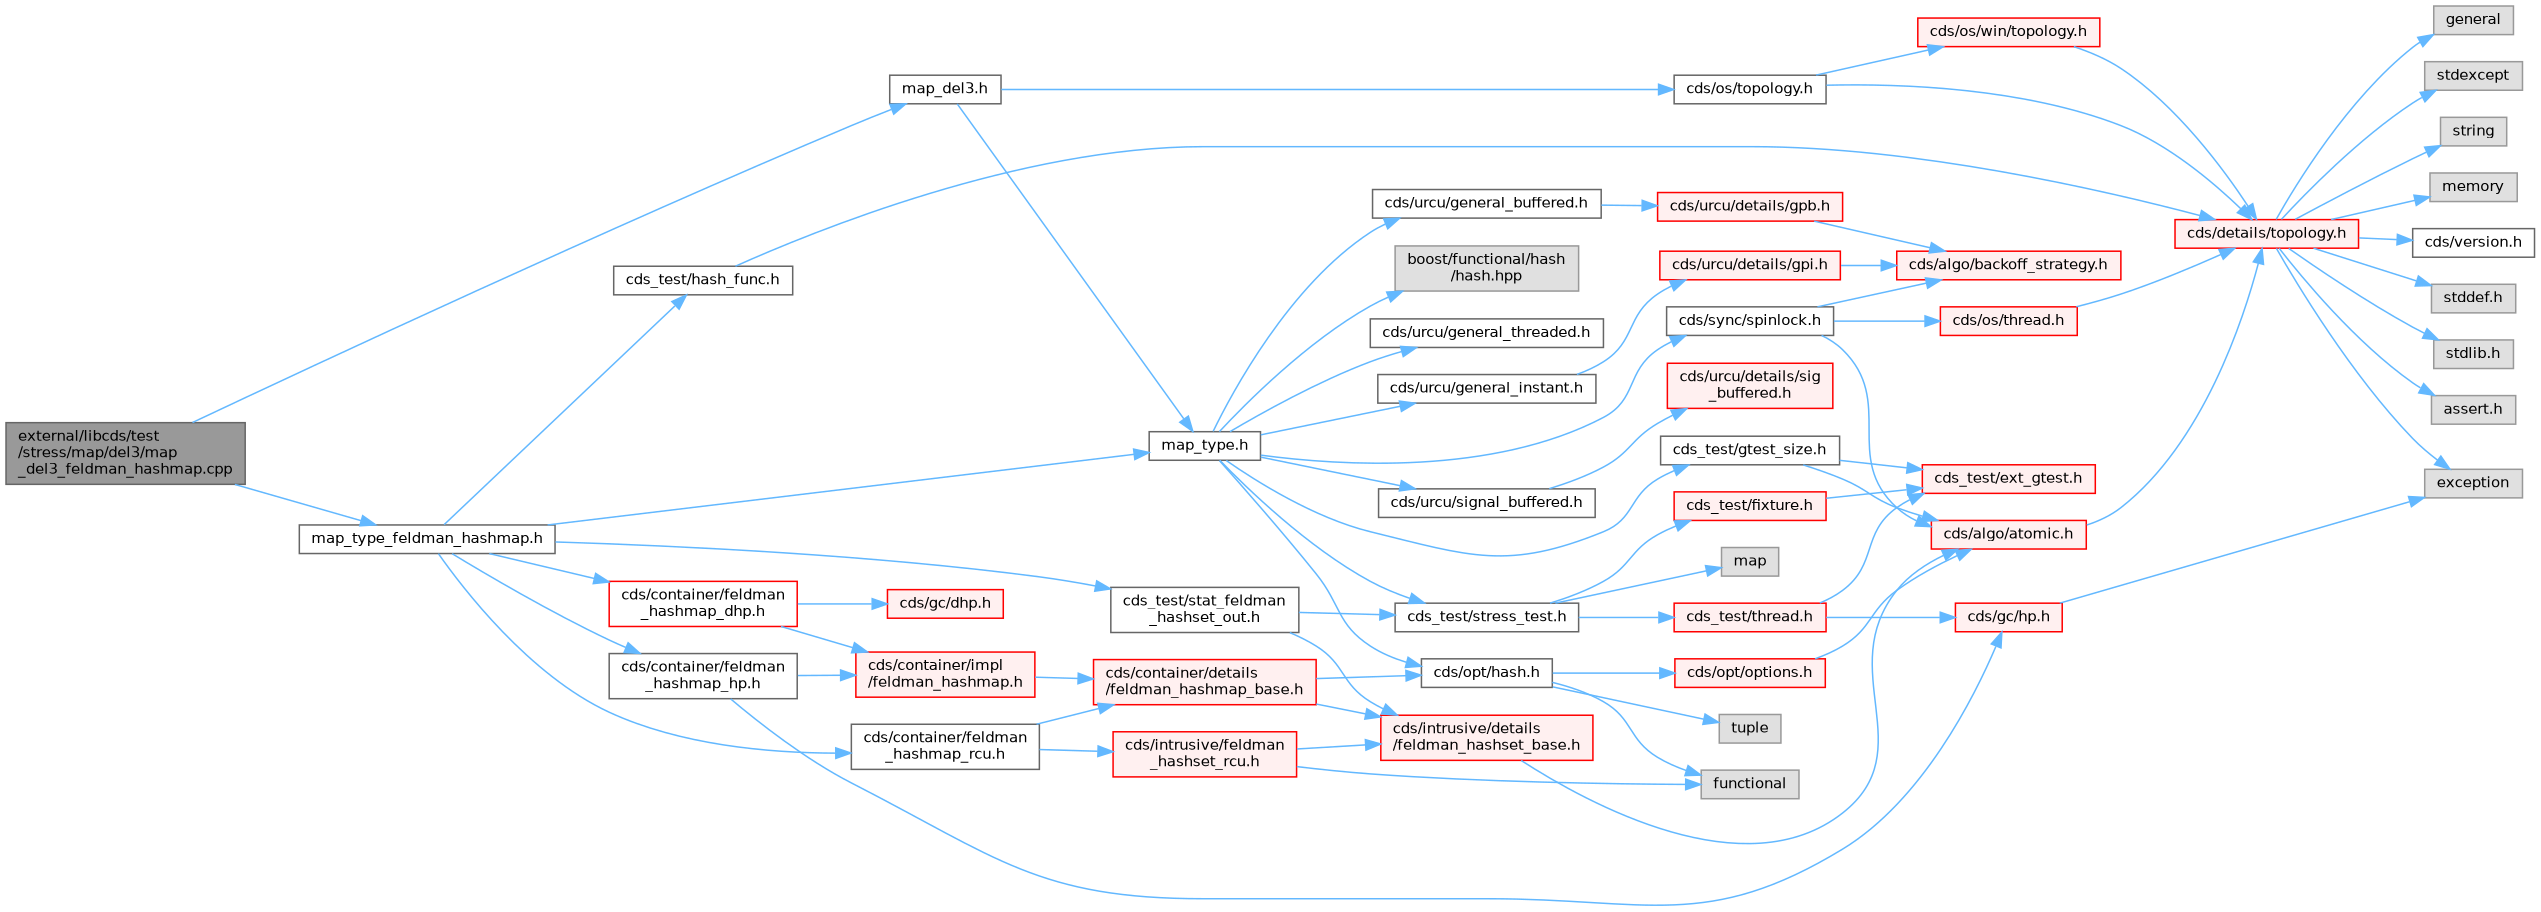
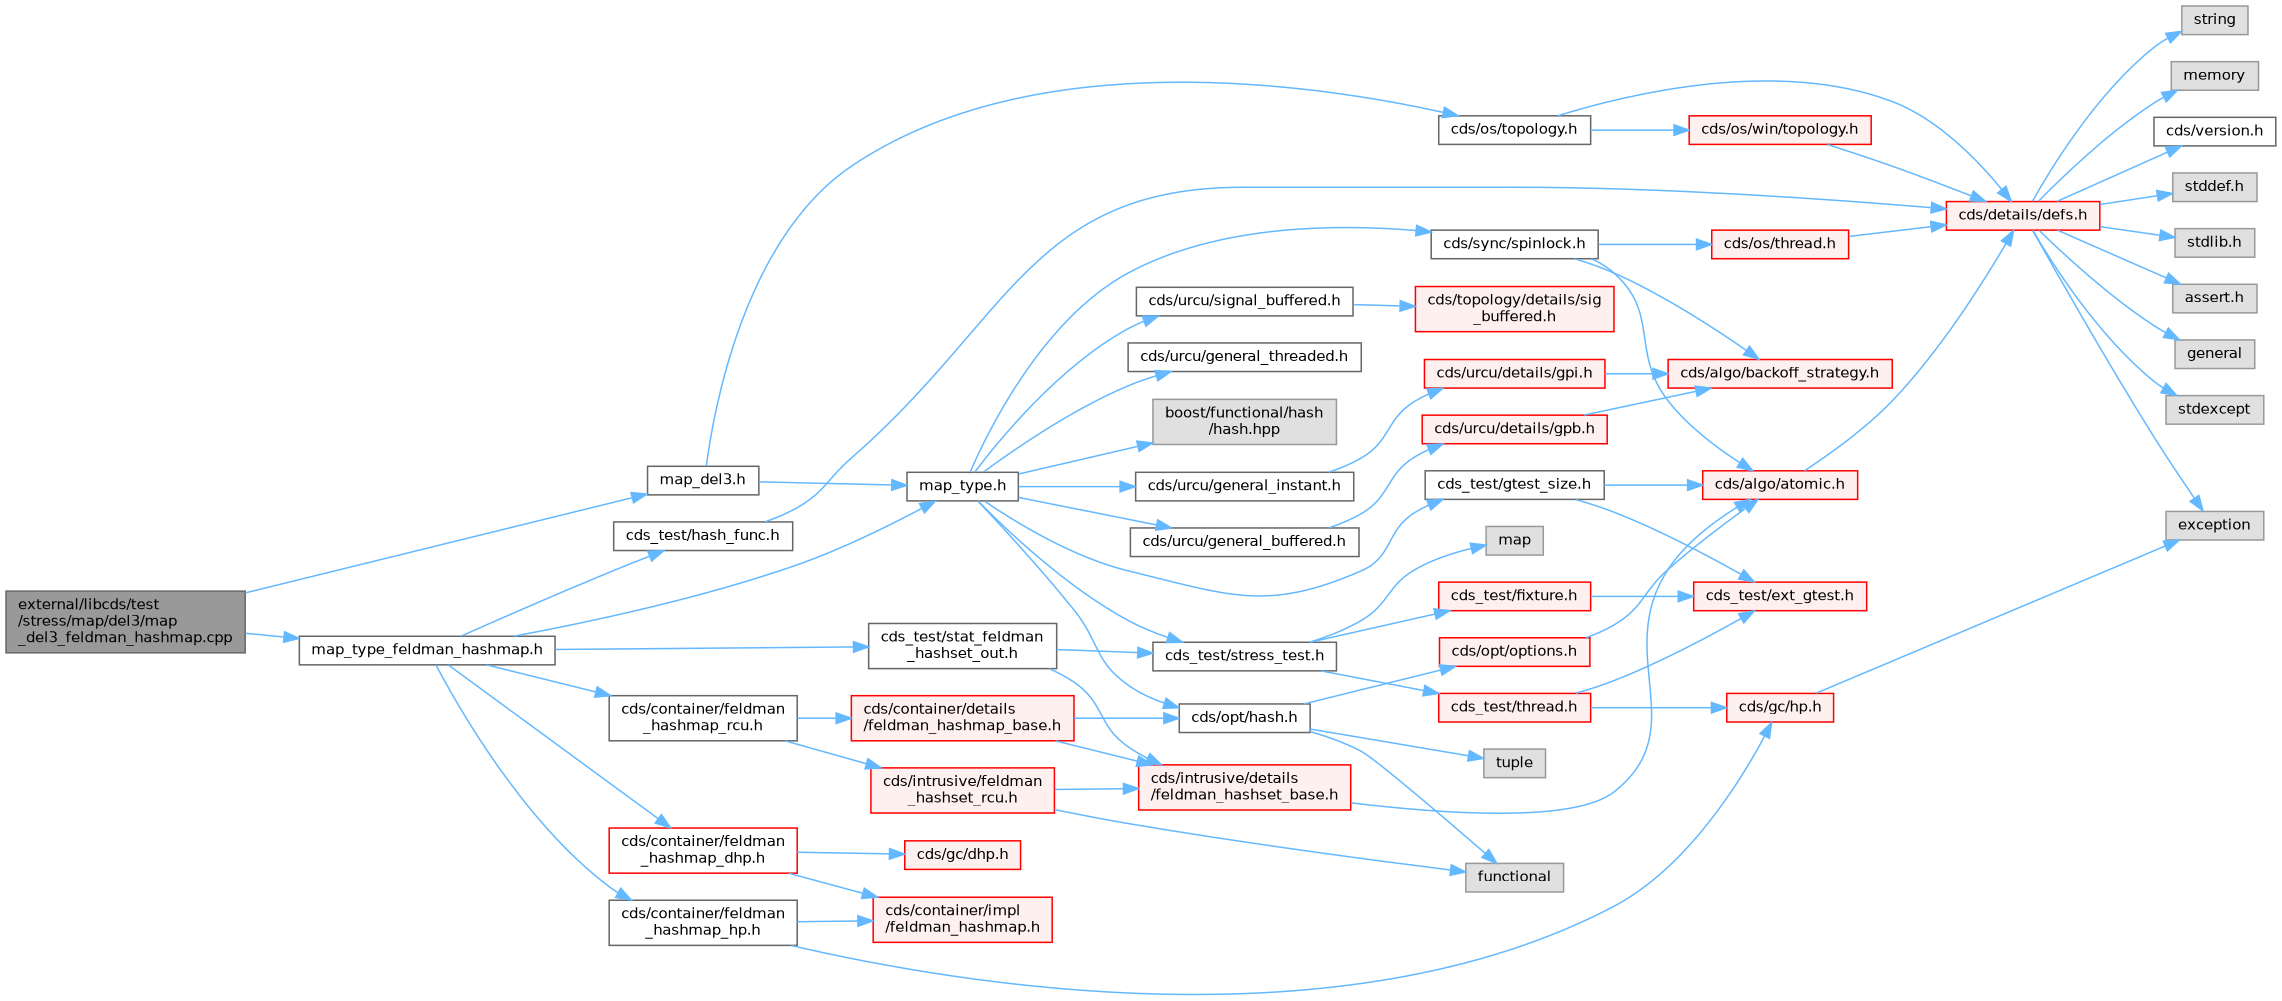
(2267, 234) -> (2023, 216)
(1750, 386) -> (1515, 309)
(1057, 678) -> none
